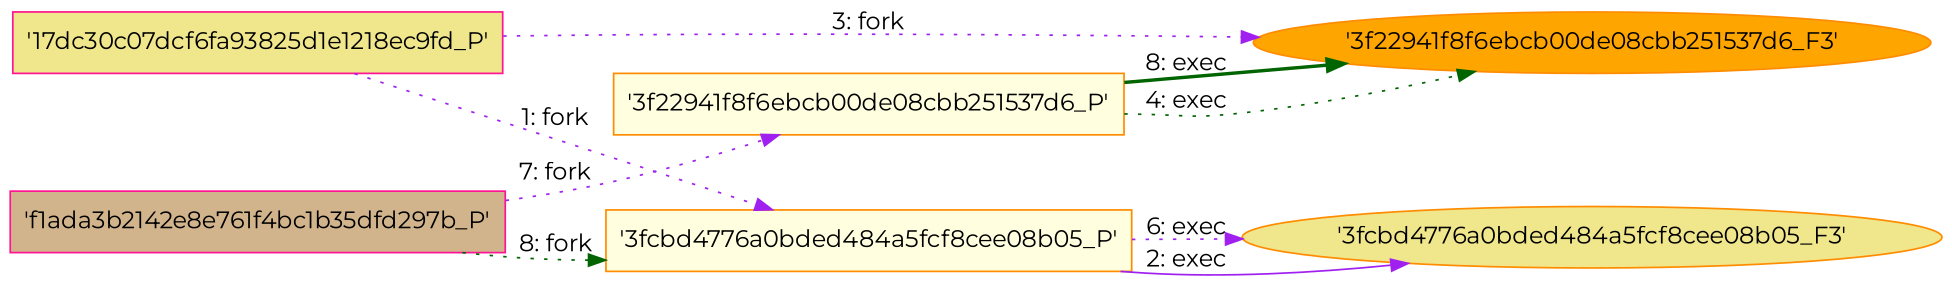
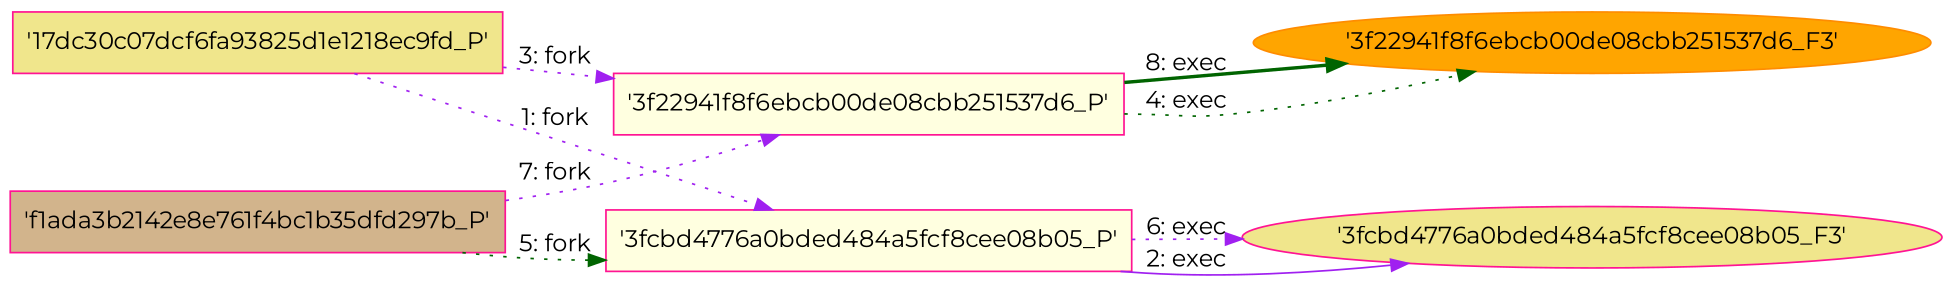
(872, 34) -> (550, 72)
(869, 104) -> (869, 104)
(1592, 237) -> (1592, 237)
(869, 241) -> (869, 241)
(556, 245) -> (556, 245)
